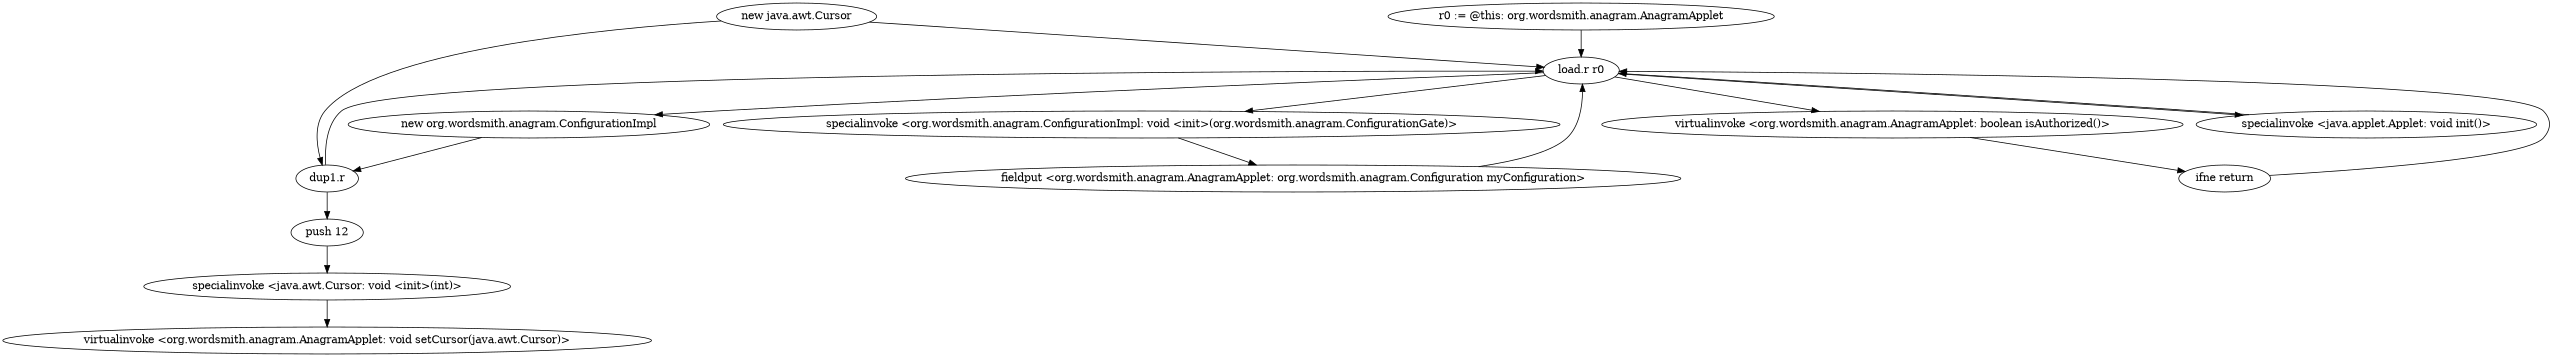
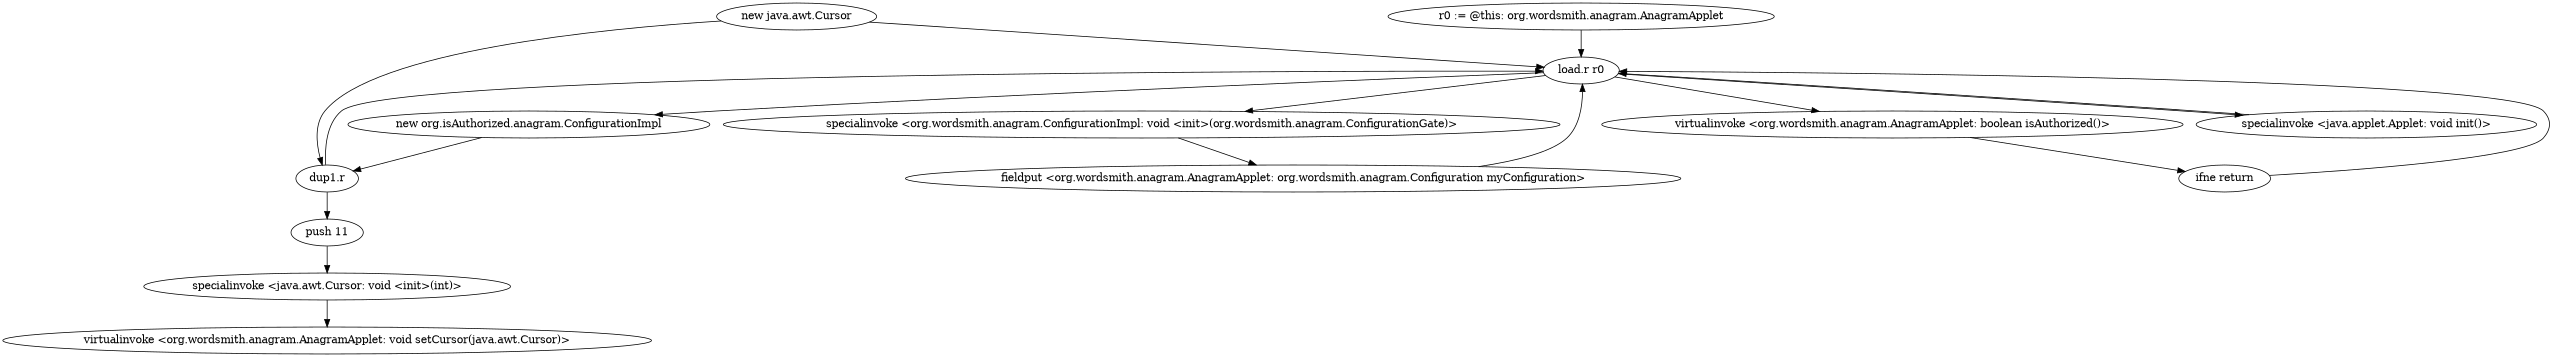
(529, 124) -> (529, 124)
(327, 232) -> (327, 232)
